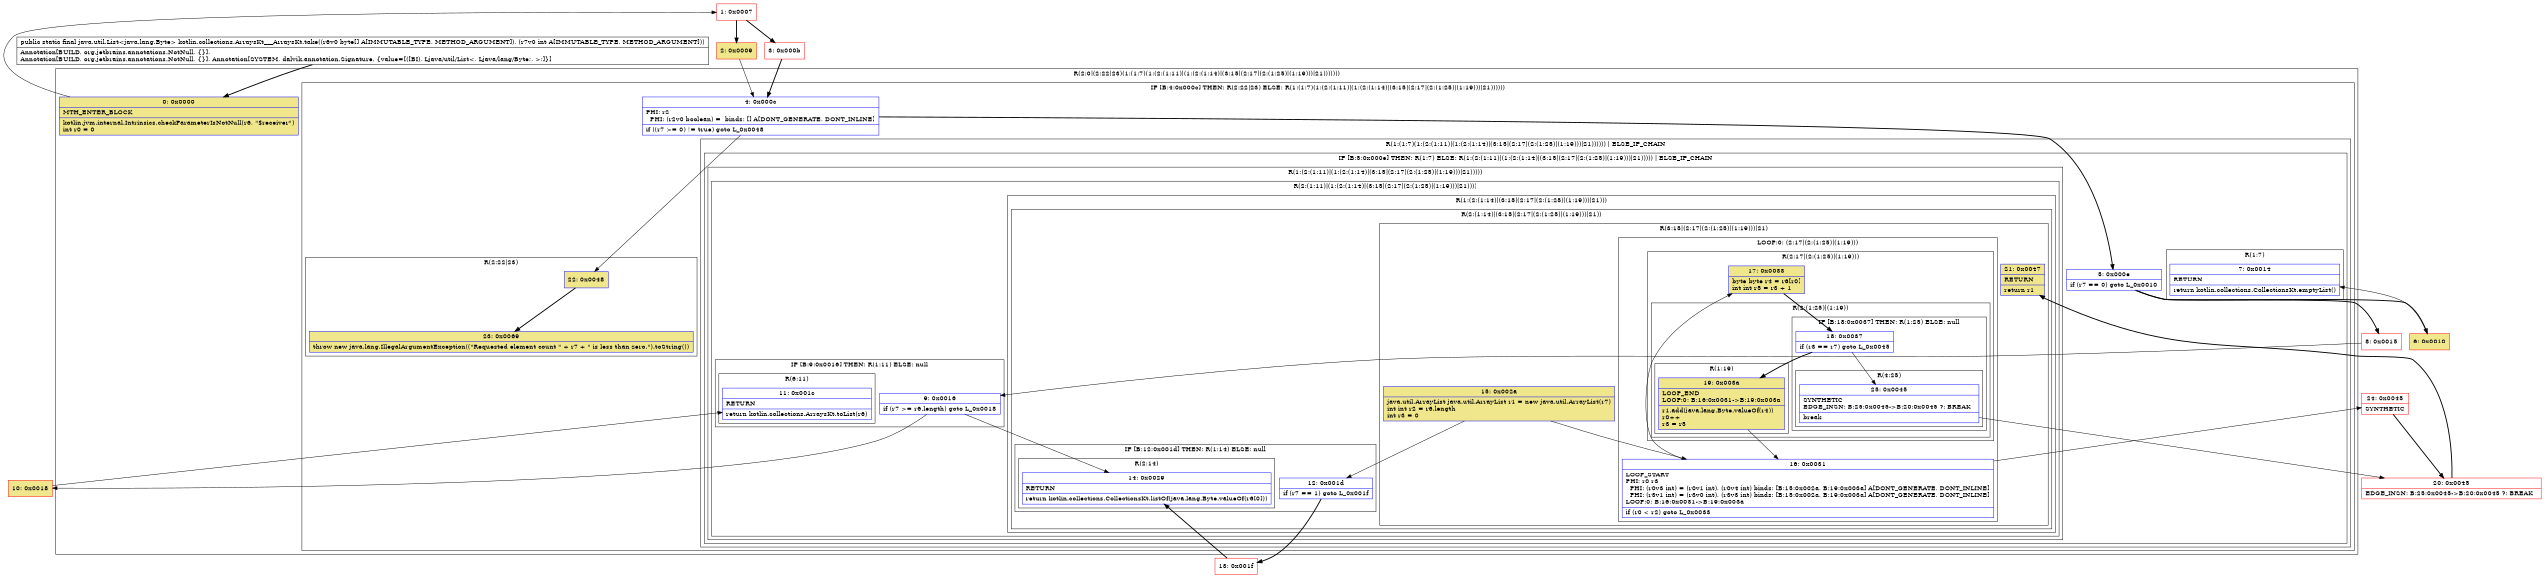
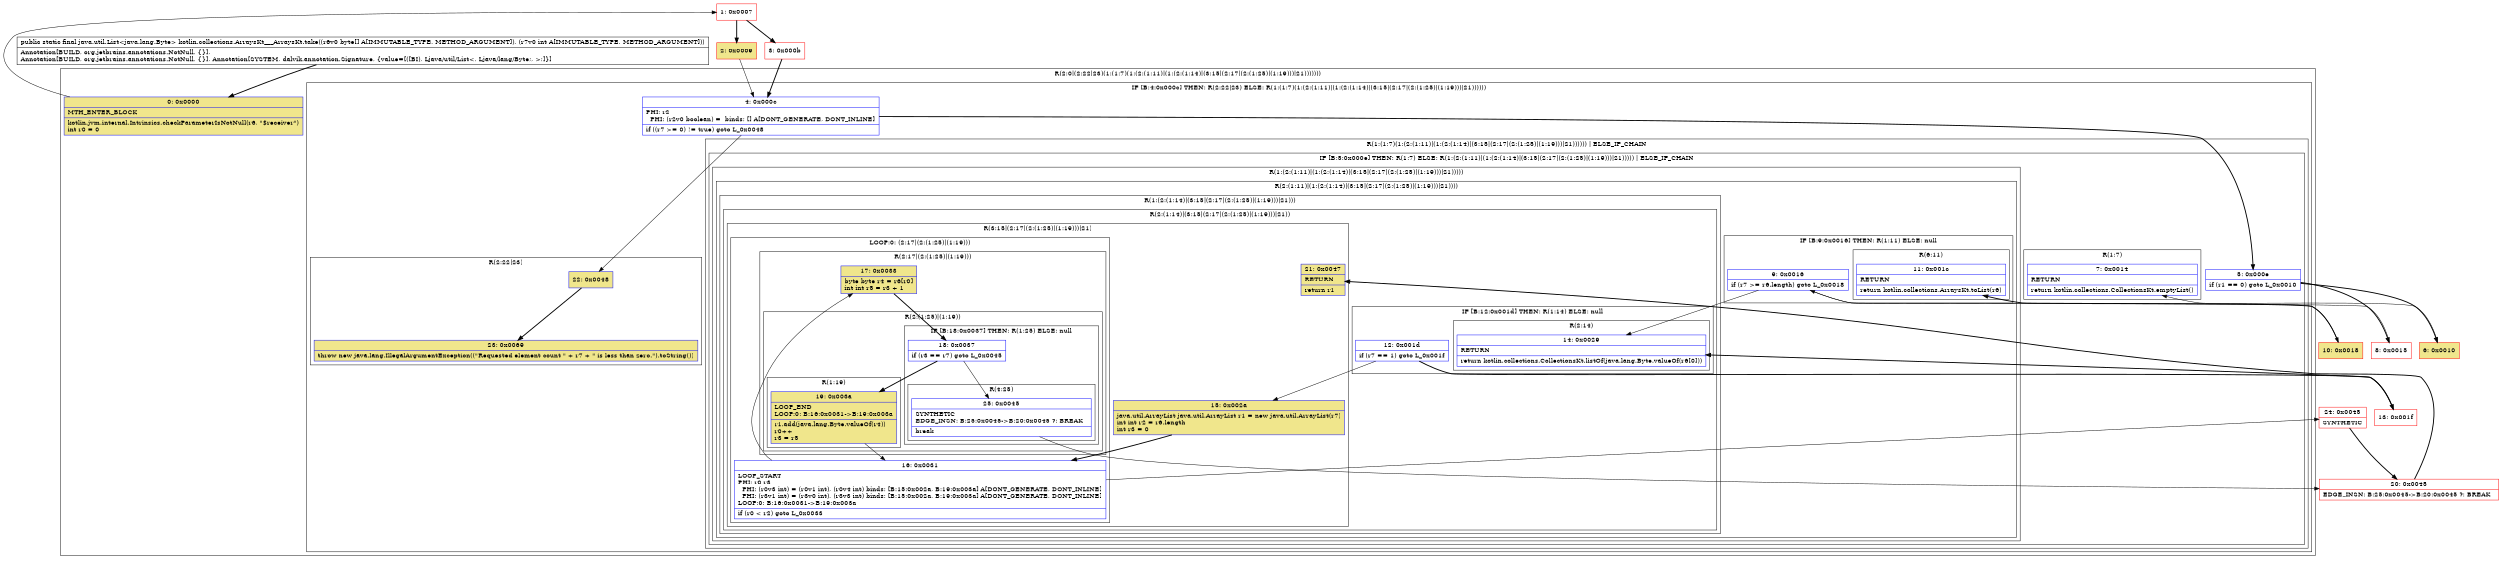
(2114, 285) -> (2253, 285)
(1613, 440) -> (1124, 448)
(385, 449) -> (2172, 304)
(1408, 449) -> (1327, 380)
